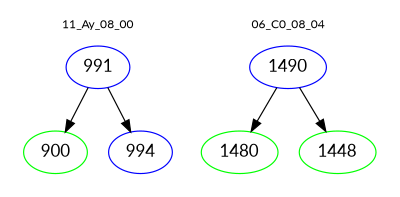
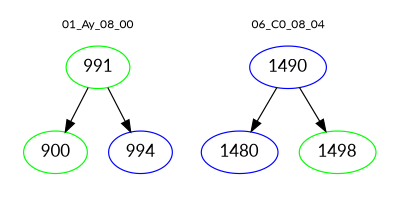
(98, 25) -> (98, 25)
(98, 67) -> (98, 67)
(240, 152) -> (240, 152)
(338, 152) -> (338, 152)
